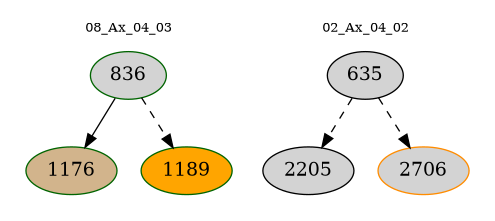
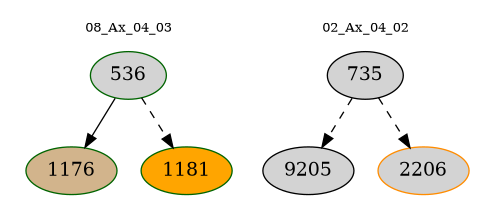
(128, 75) -> (128, 75)
(365, 75) -> (365, 75)
(187, 171) -> (187, 171)
(308, 171) -> (308, 171)
(424, 171) -> (424, 171)
